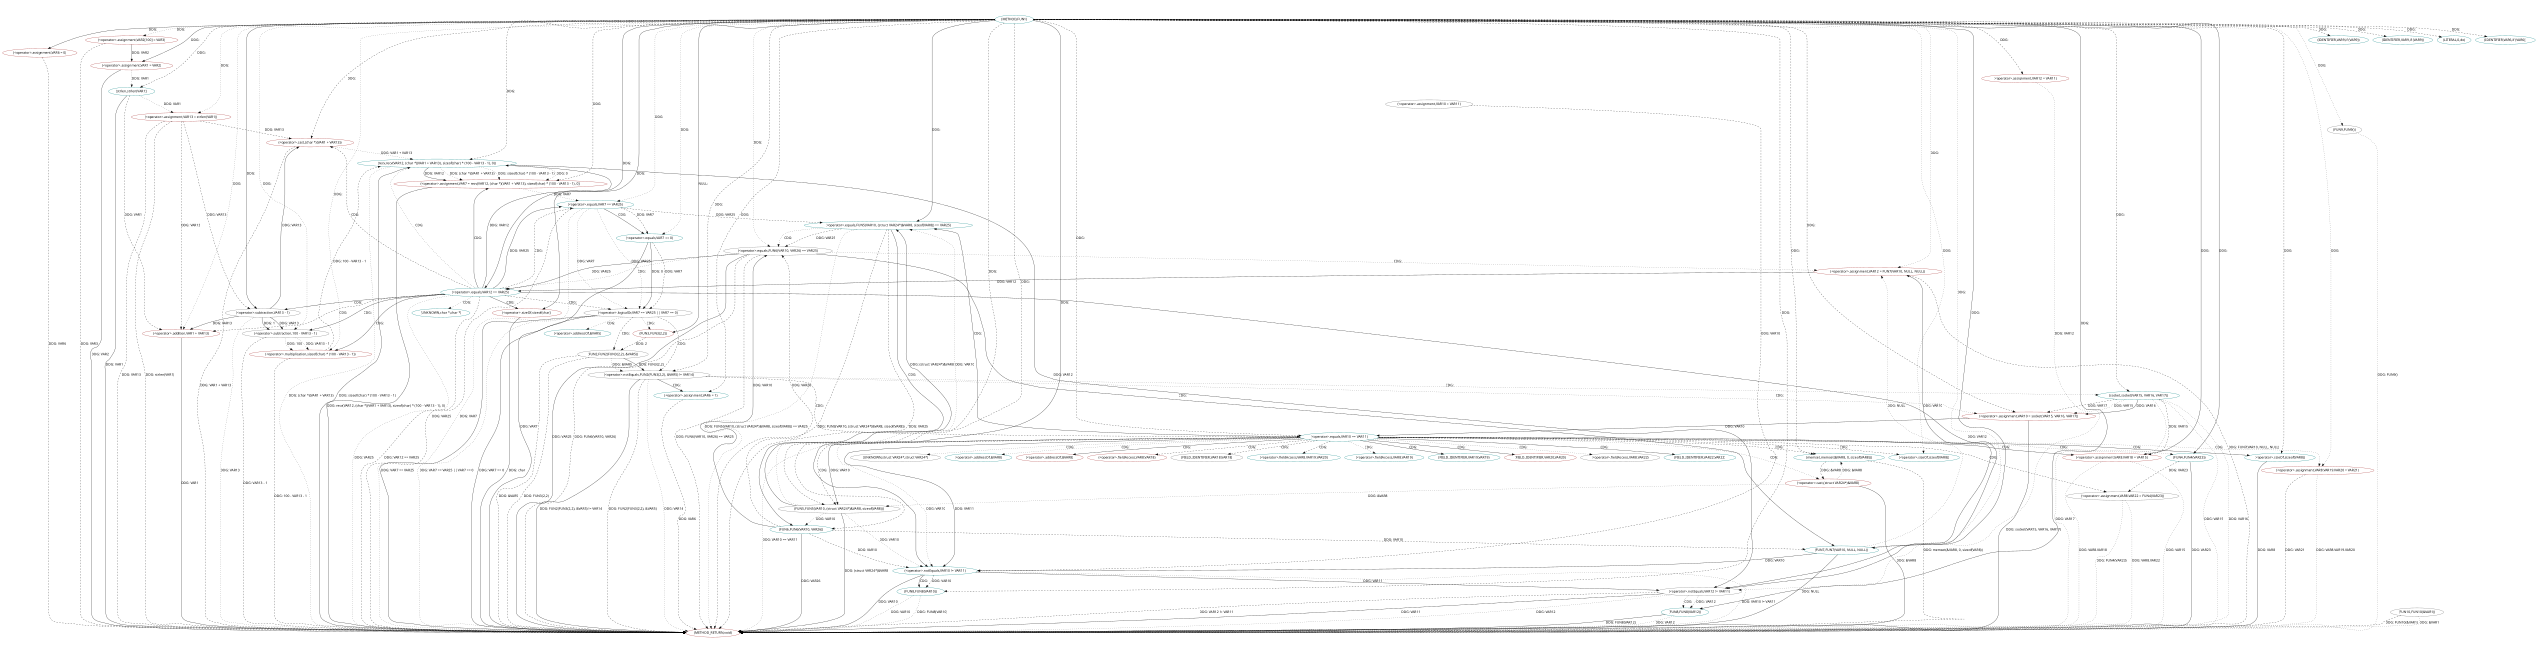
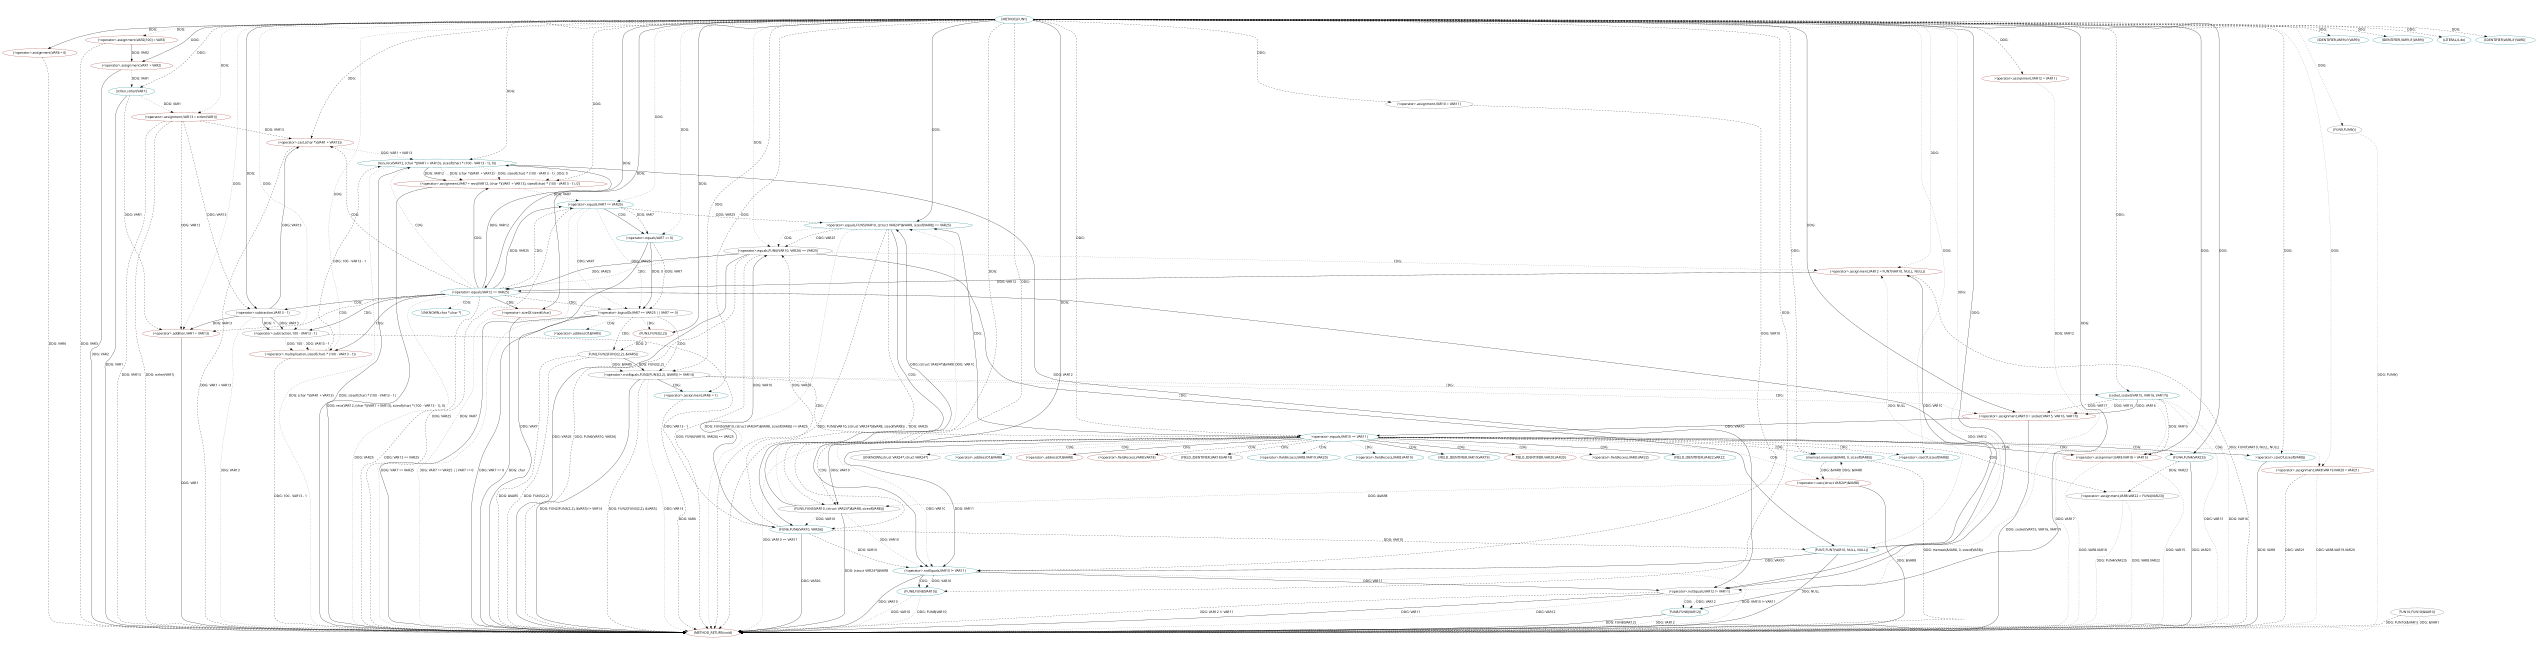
none -> (1233, 33)
(1807, 50) -> (1807, 50)
(704, 184) -> (704, 184)
(280, 625) -> (662, 345)
